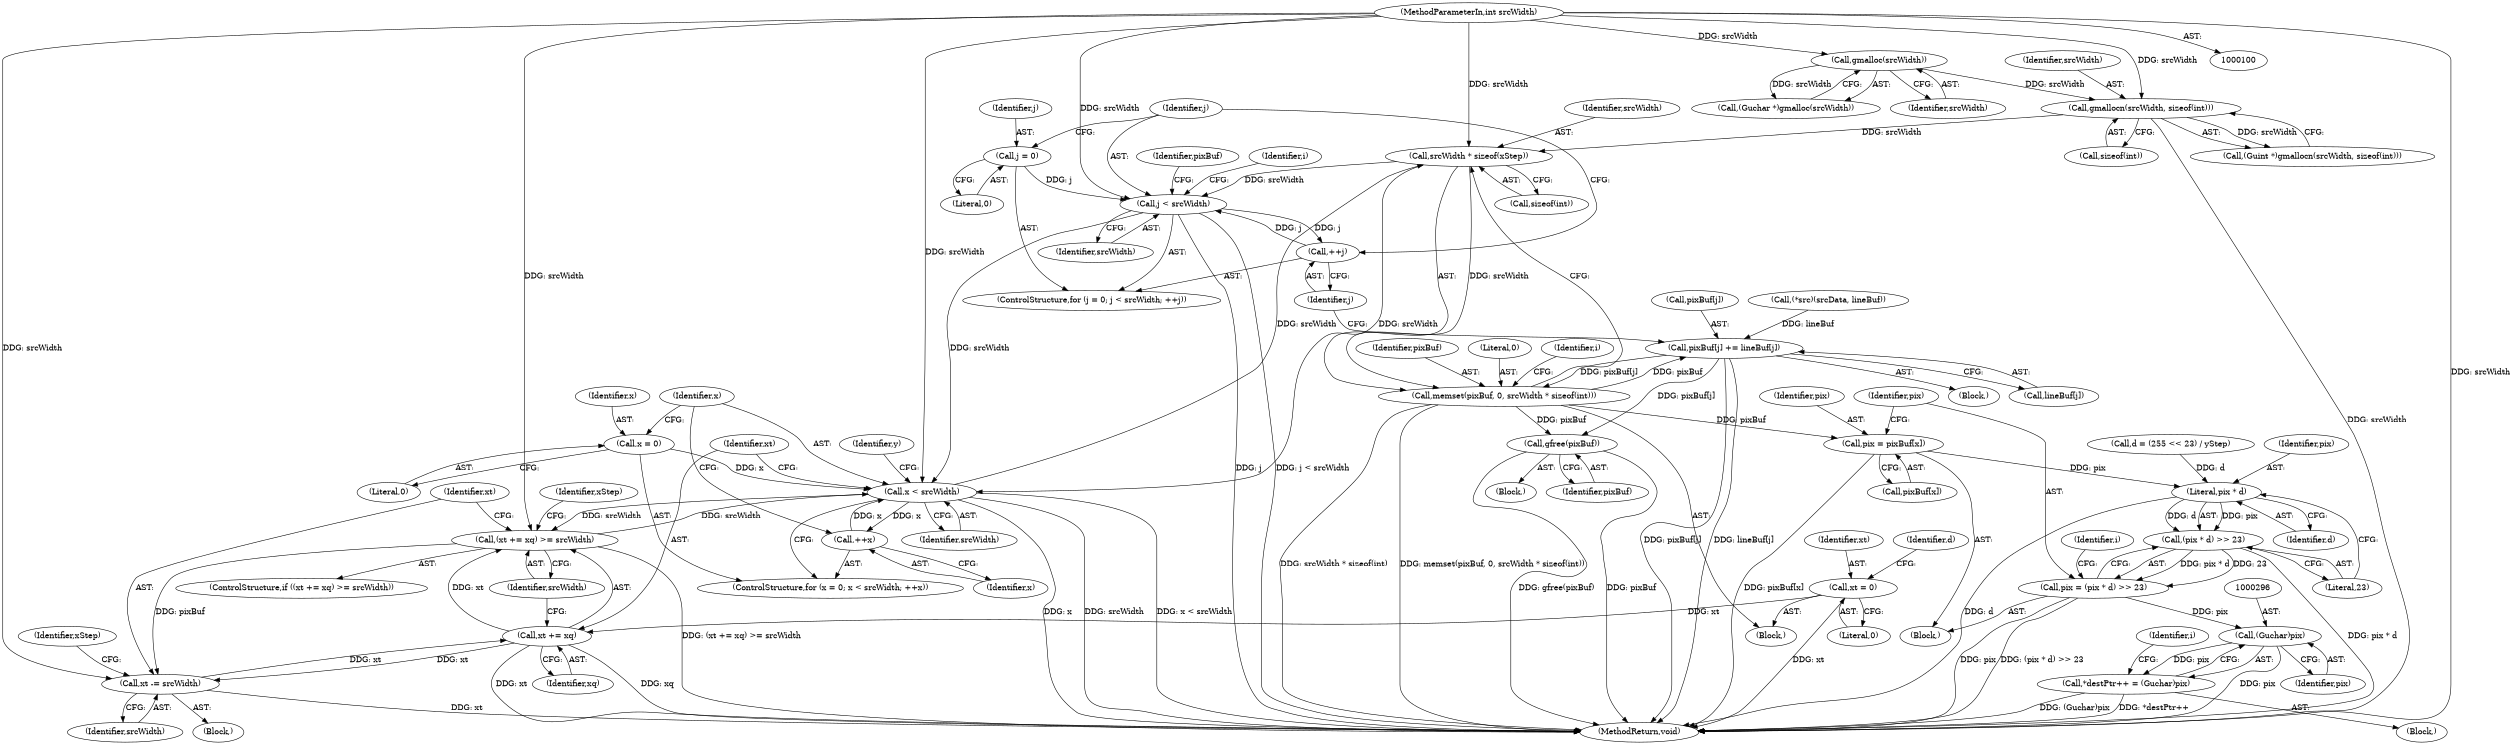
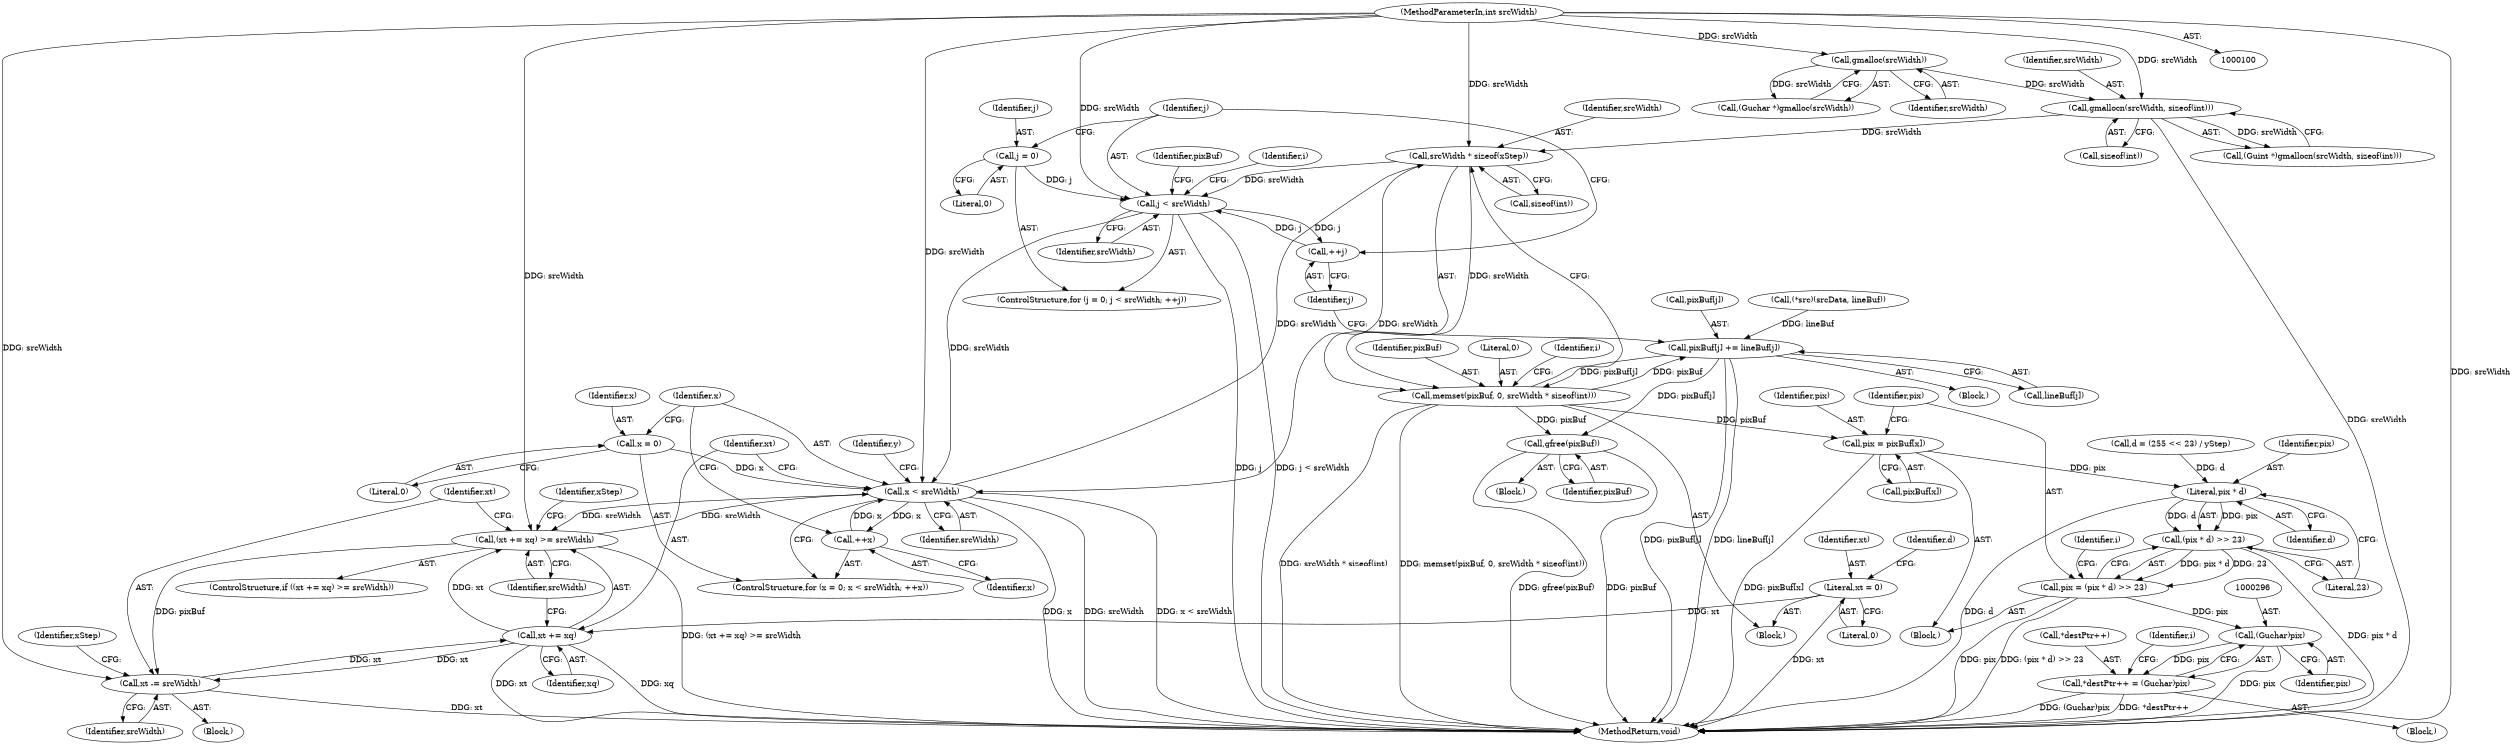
(1222, 274) -> none
(1853, 588) -> (1853, 588)
none -> (2075, 636)
